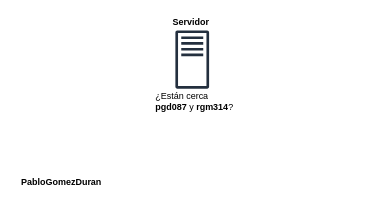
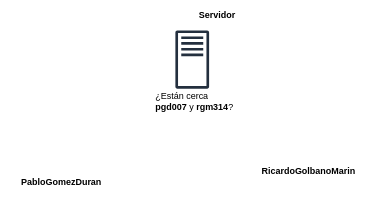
(191, 23) -> (217, 15)
(197, 102) -> (197, 102)
none -> (308, 171)
